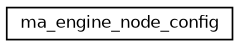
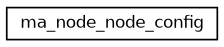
(120, 24) -> (112, 24)
